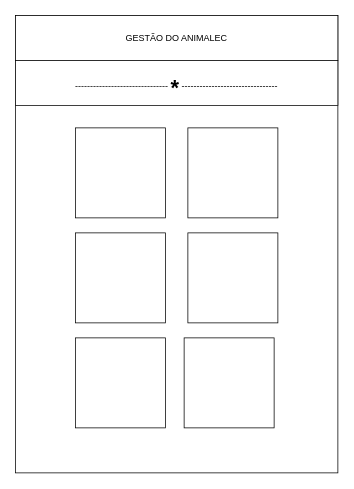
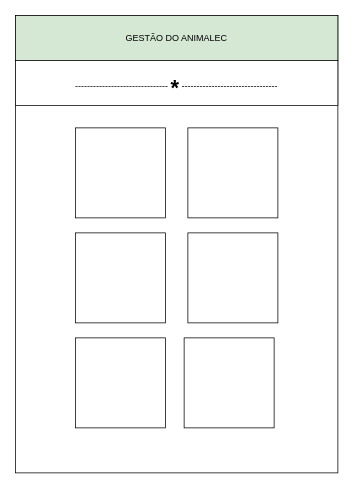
(177, 38) -> (177, 38)
